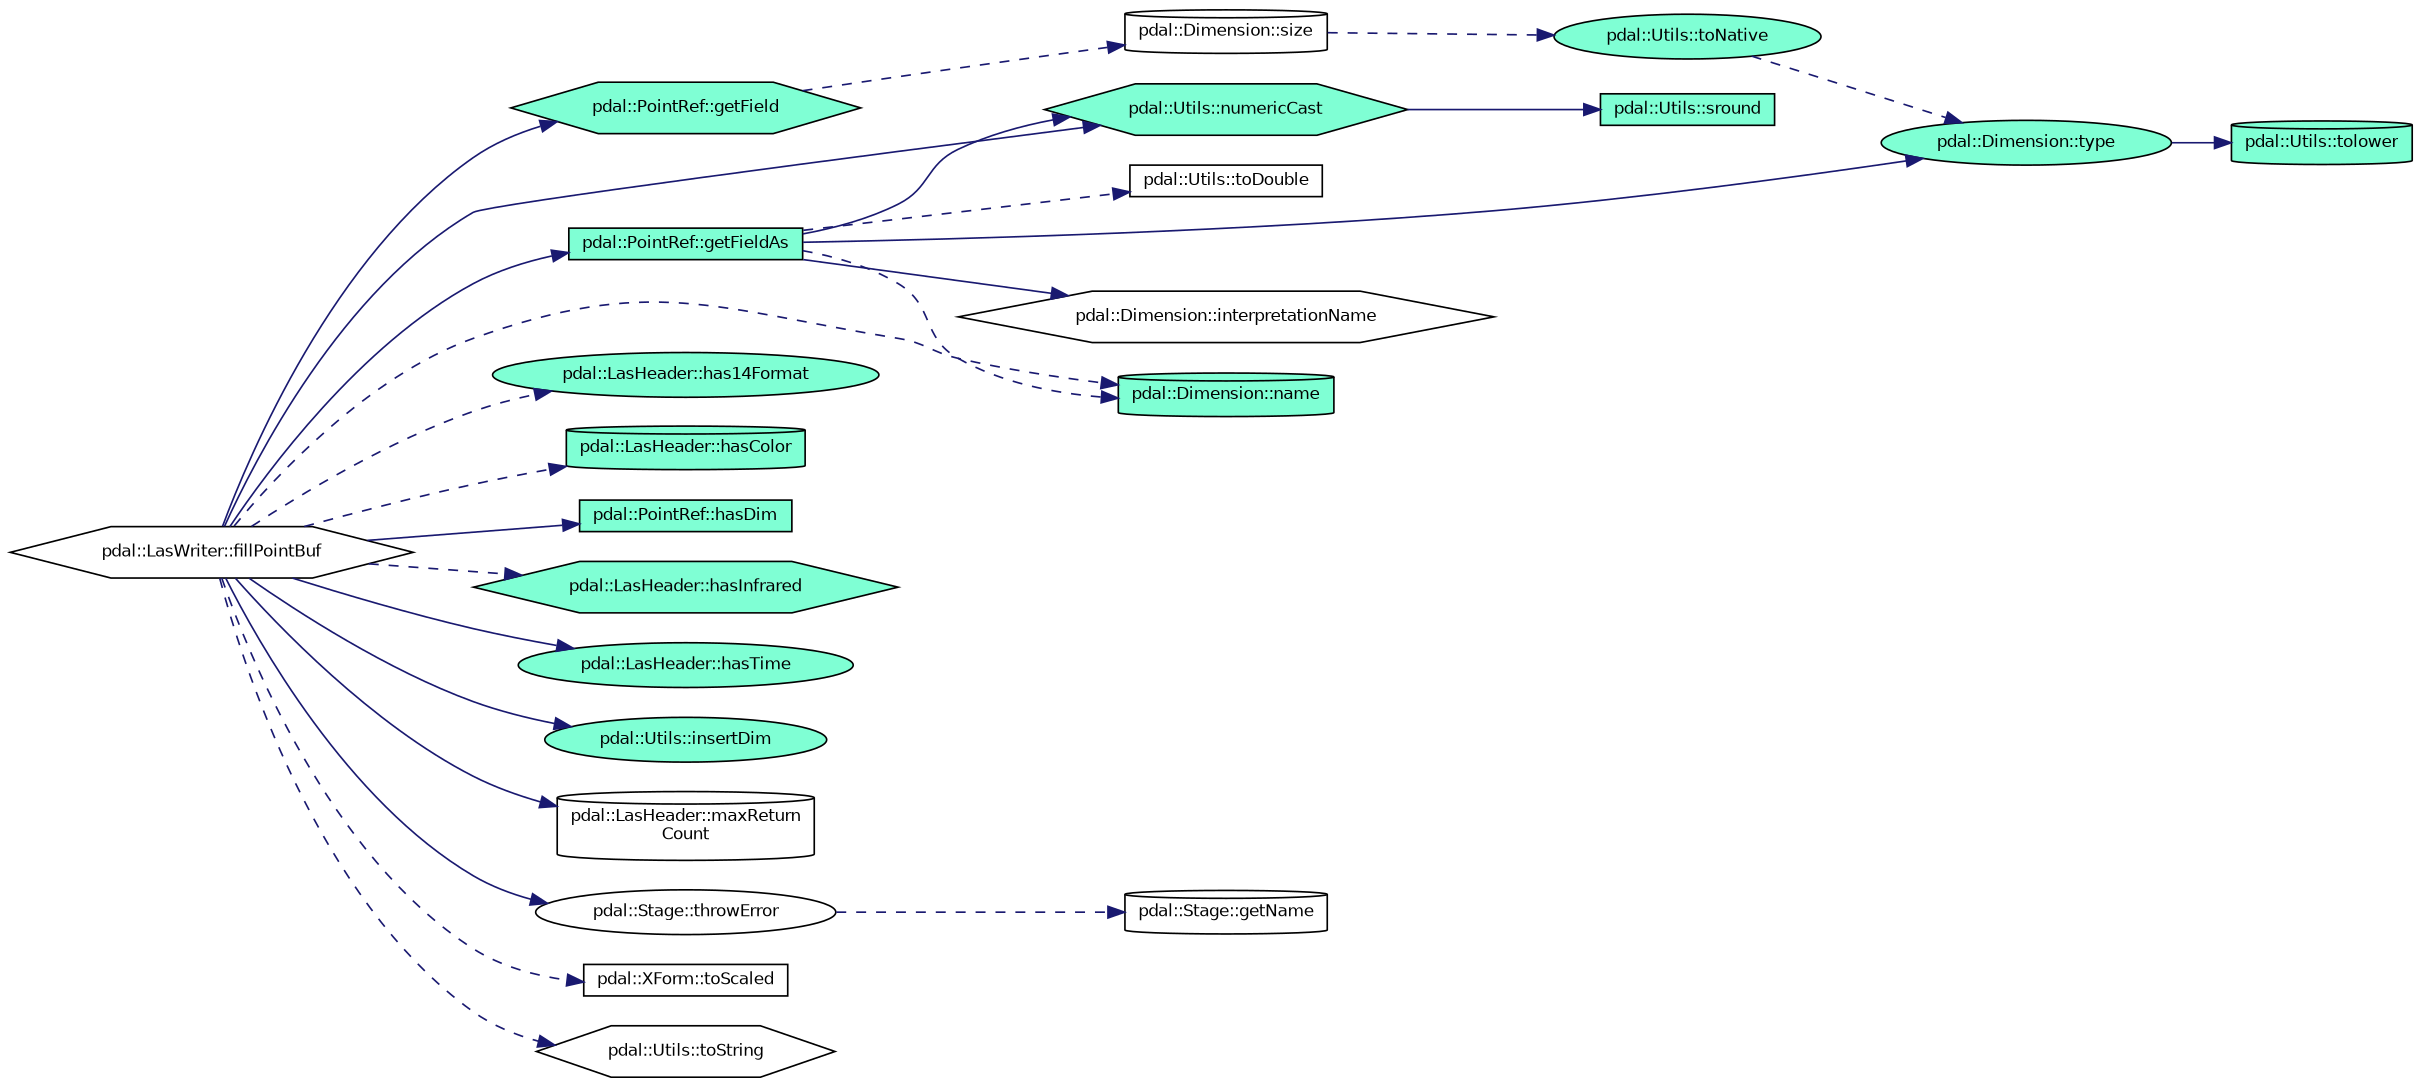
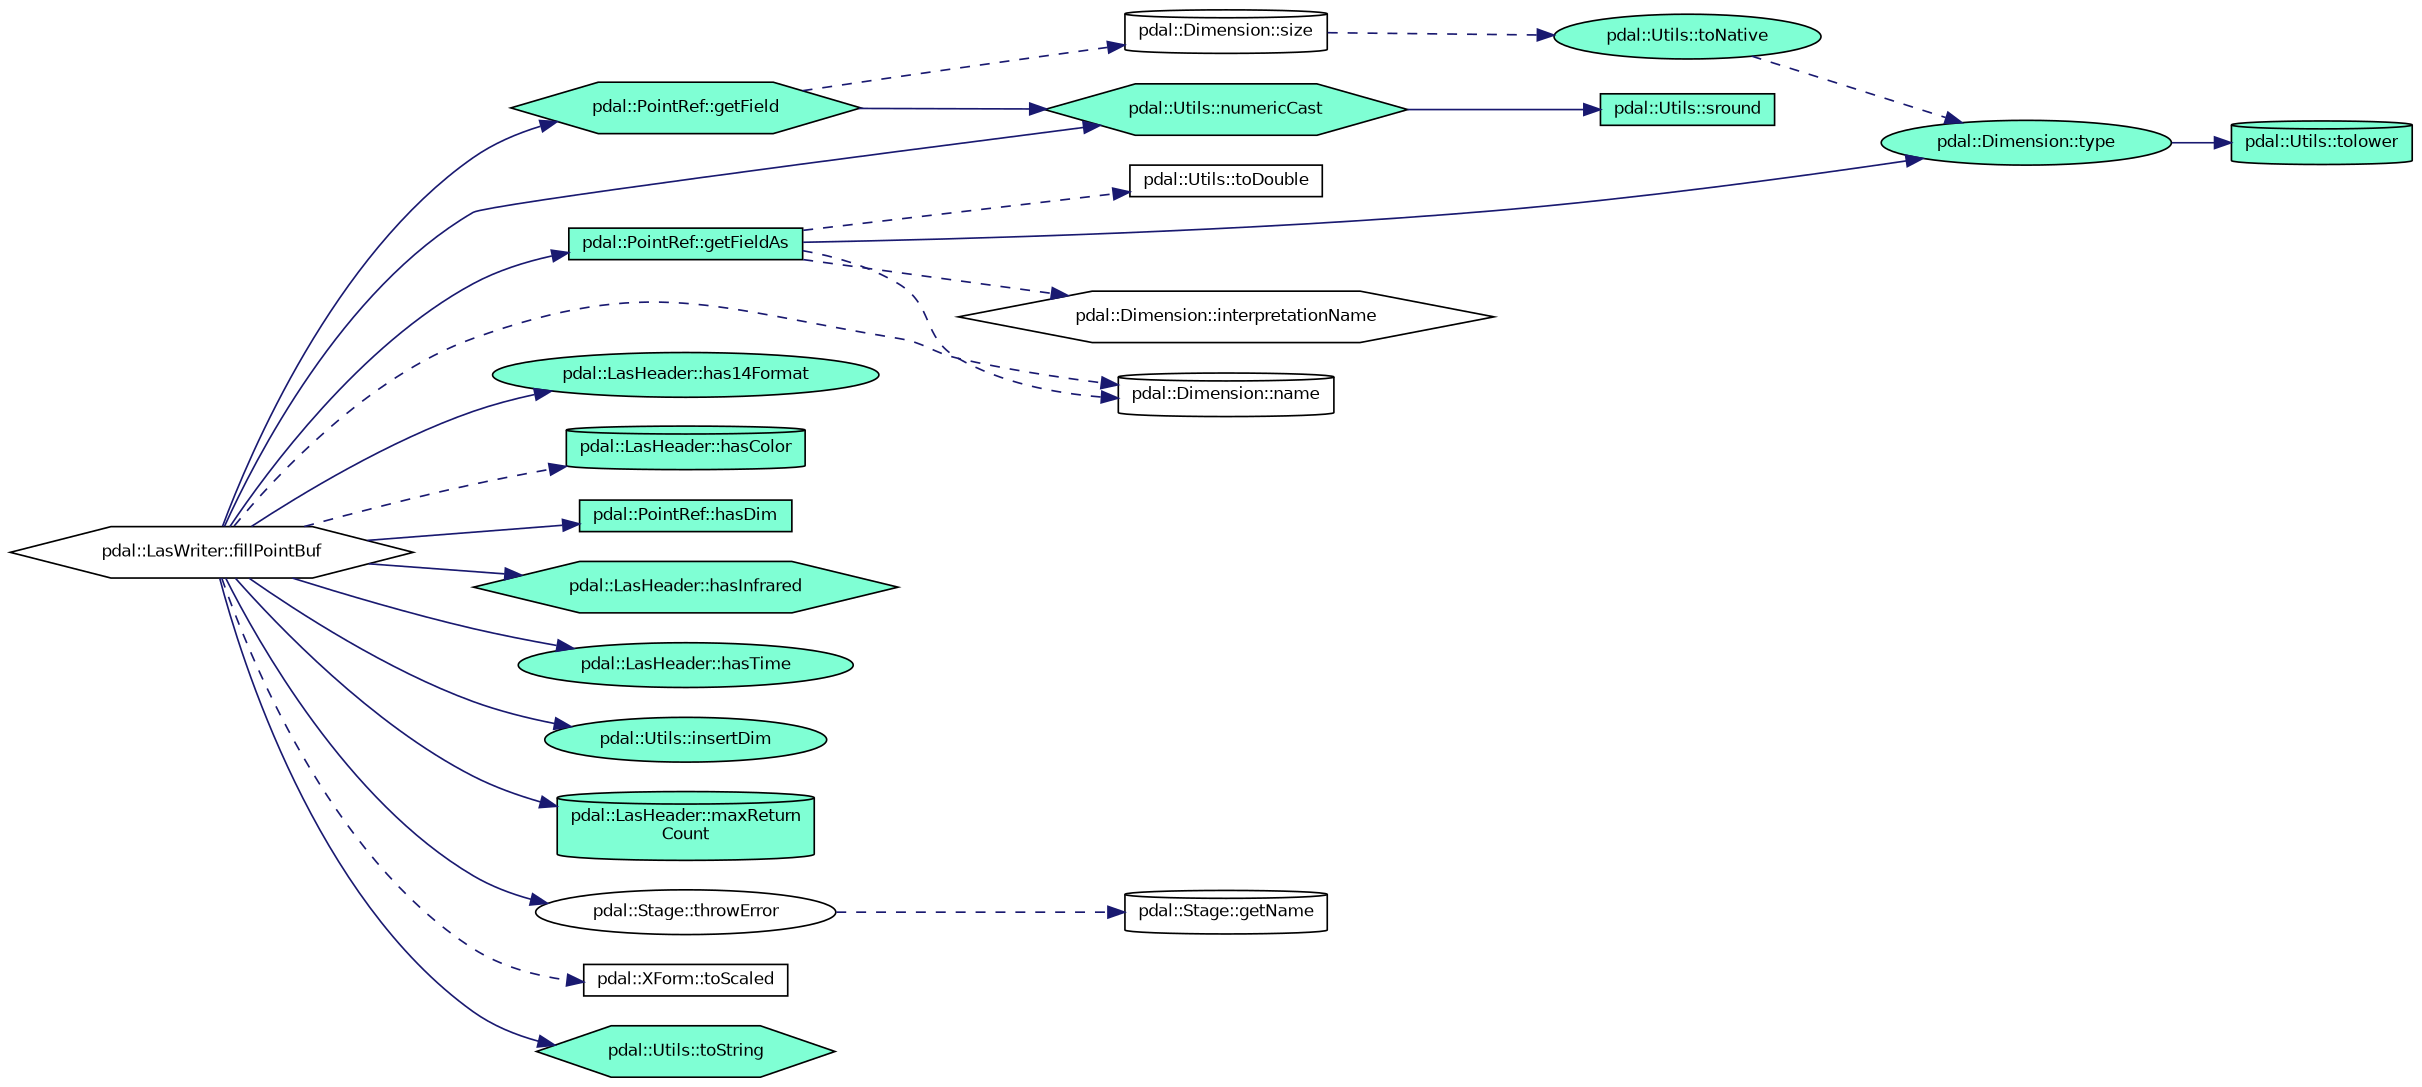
(928, 177) -> (944, 109)
(927, 276) -> (927, 276)
(1226, 395) -> (1226, 395)
(388, 448) -> (388, 448)
(437, 569) -> (437, 569)
(686, 826) -> (686, 826)
(330, 847) -> (330, 847)
(686, 1051) -> (686, 1051)
